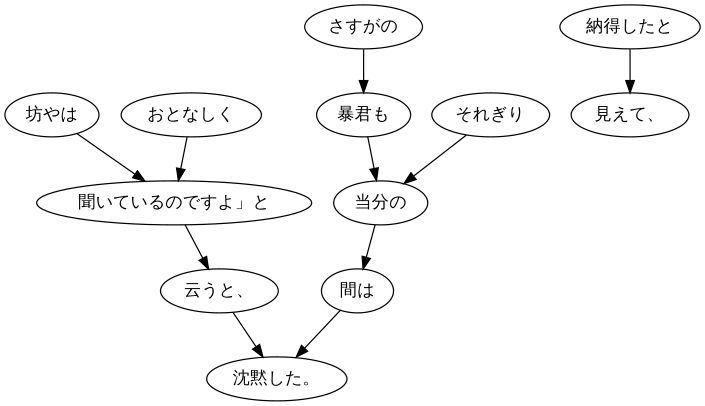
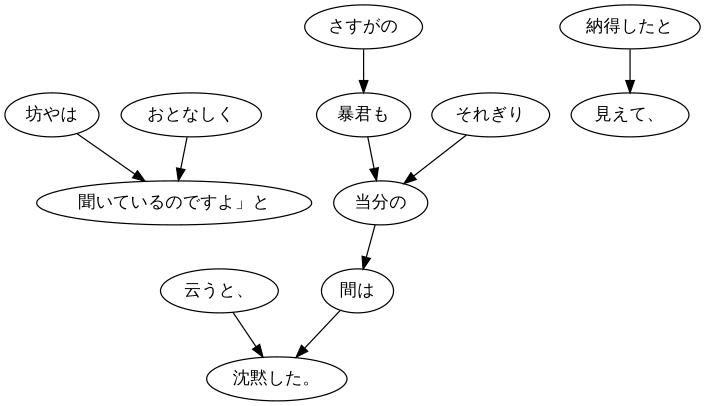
(194, 241) -> none
